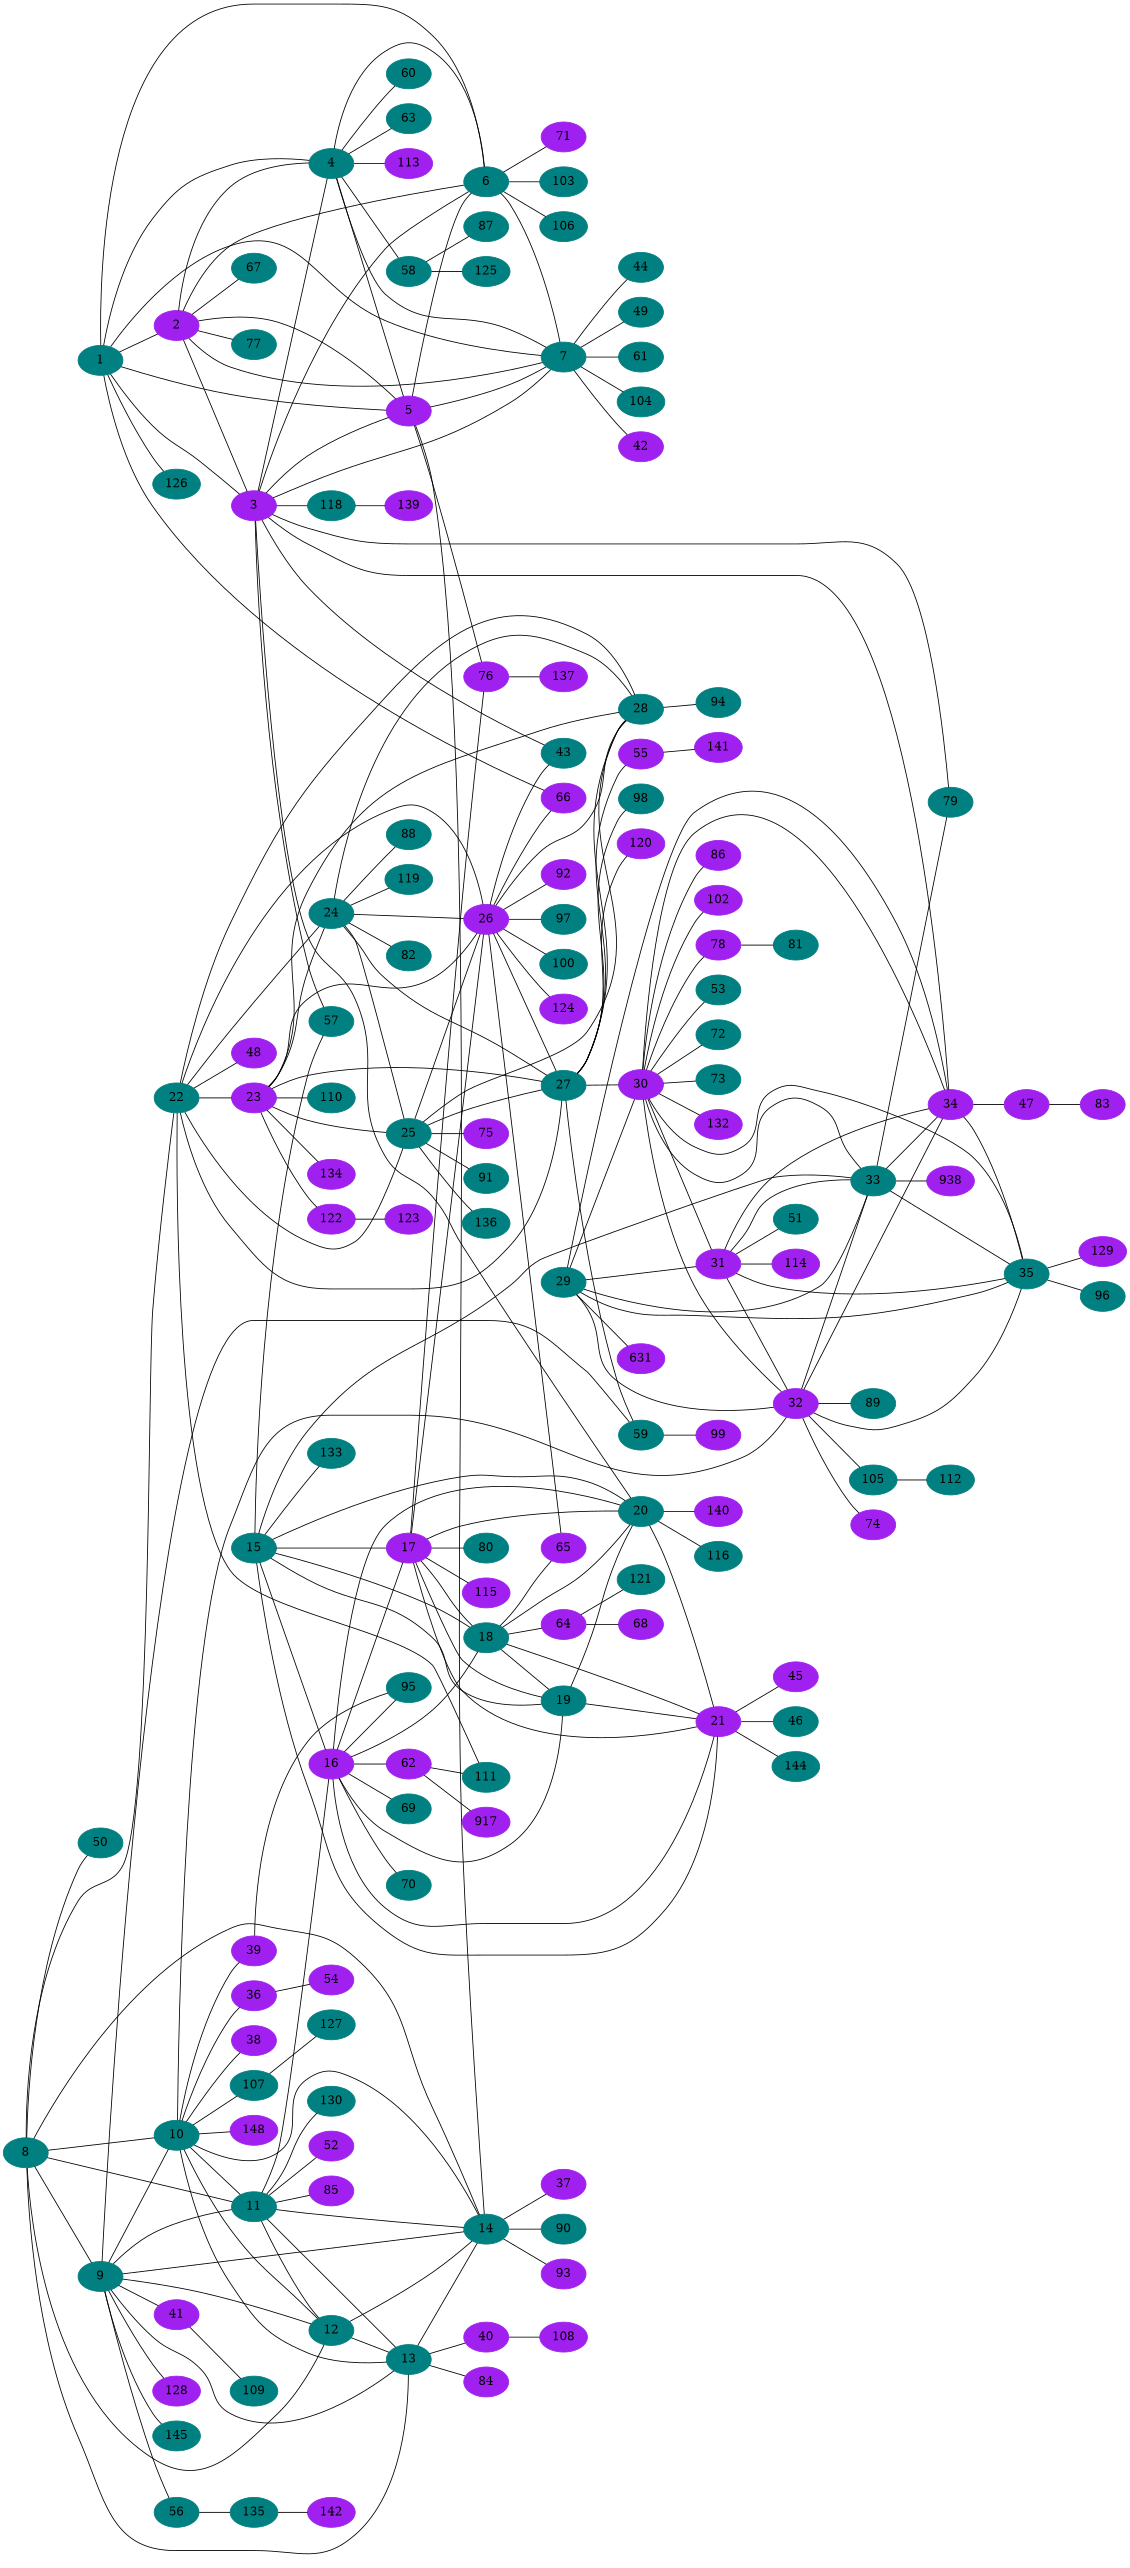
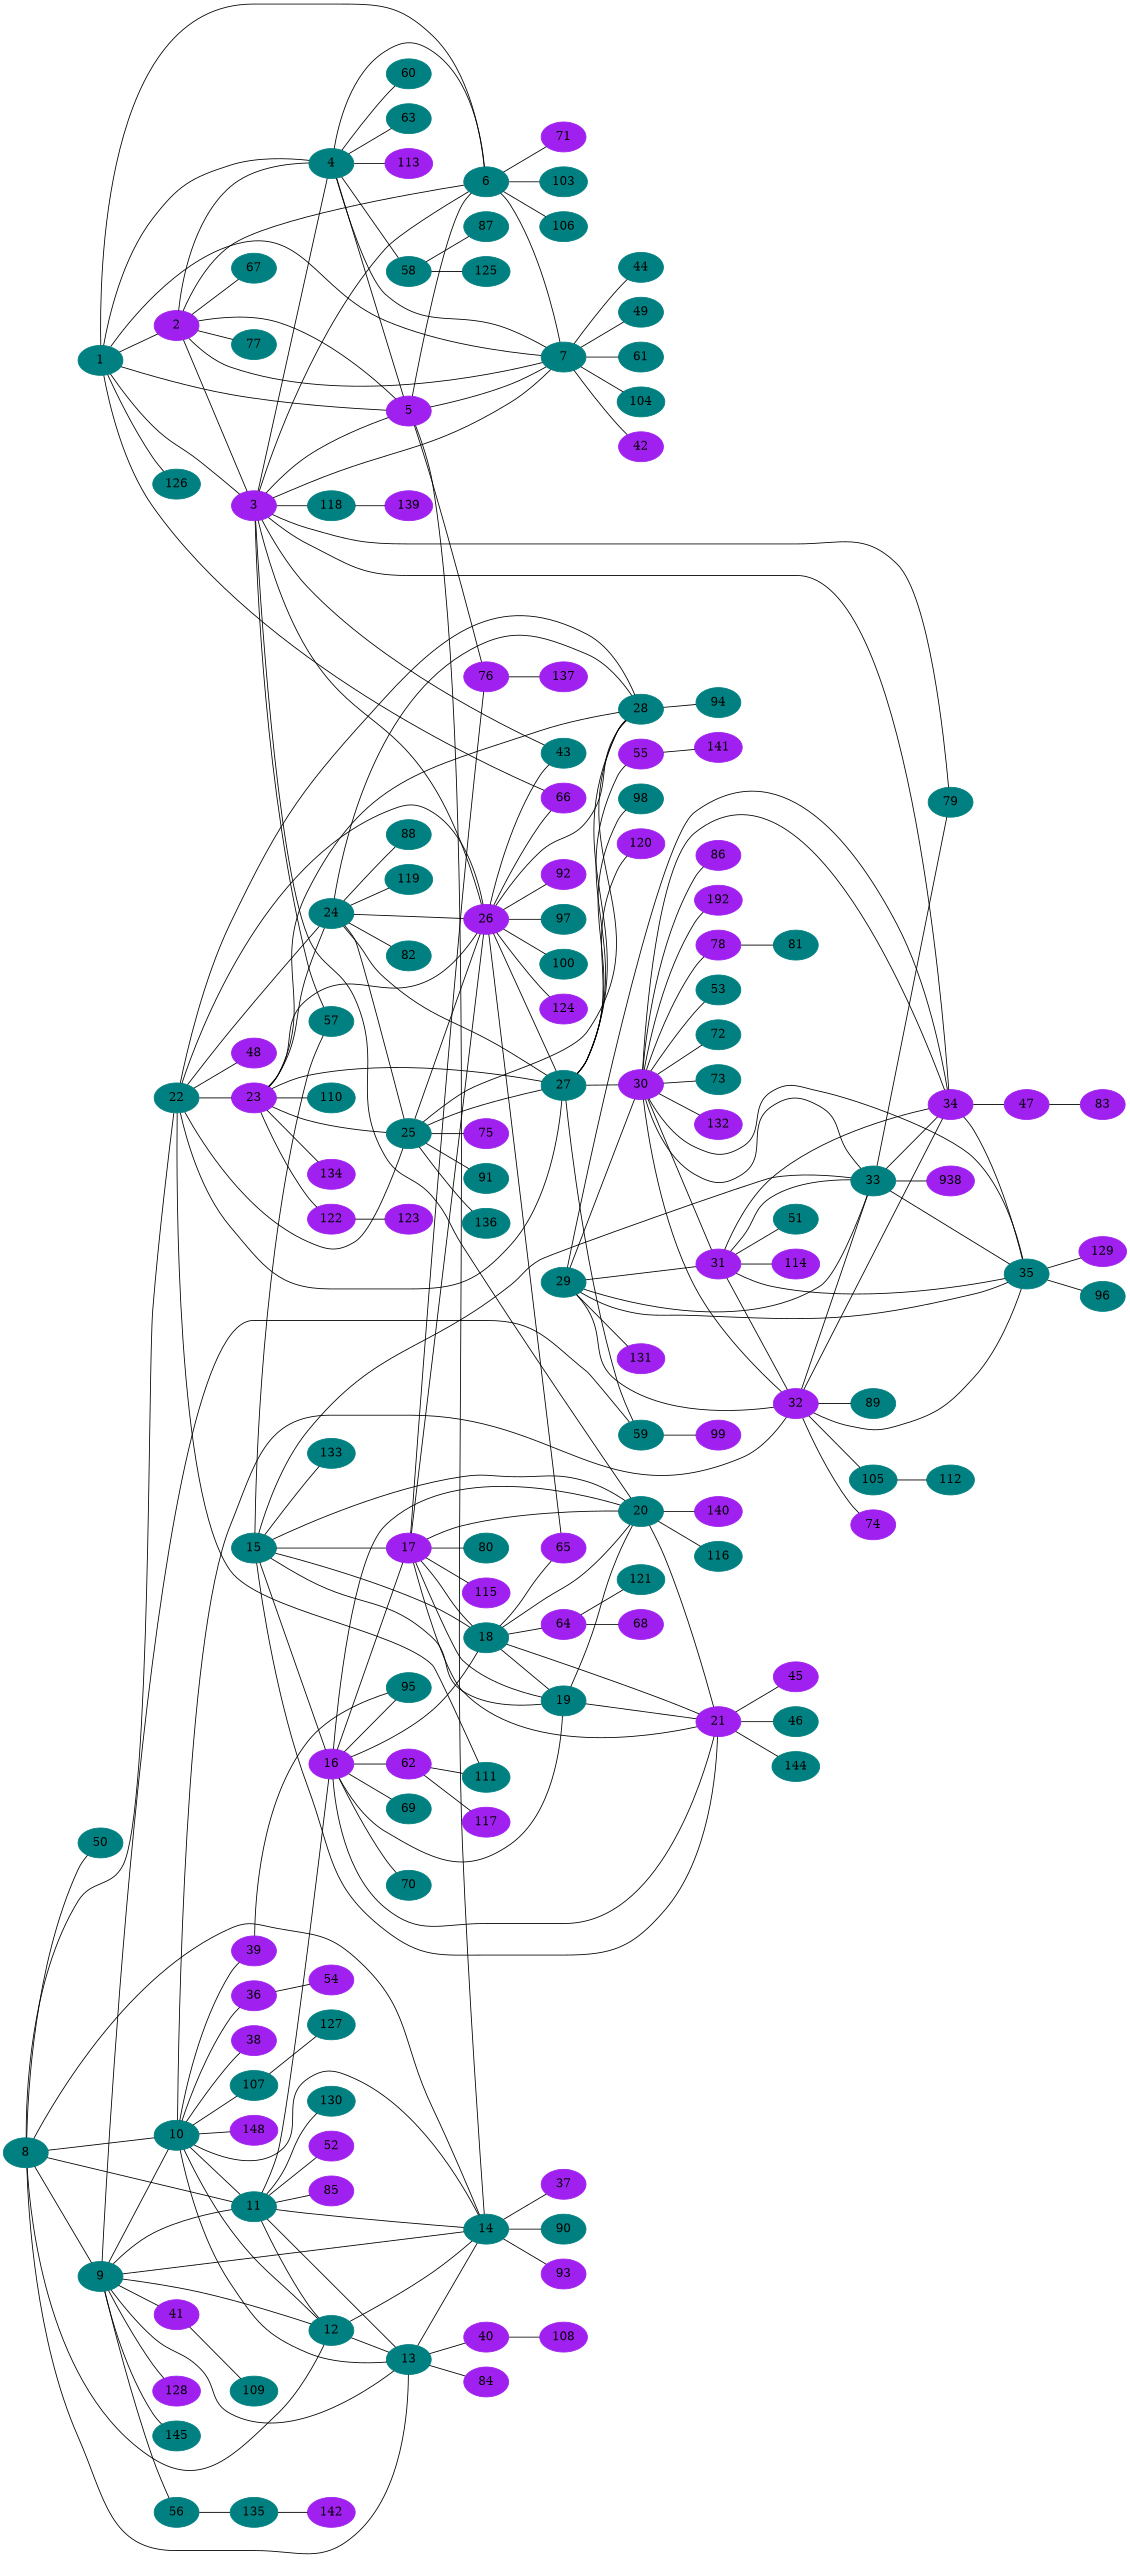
none -> (357, 707)
(718, 900) -> (718, 900)
(641, 1359) -> (641, 1359)
(486, 1822) -> (486, 1822)
